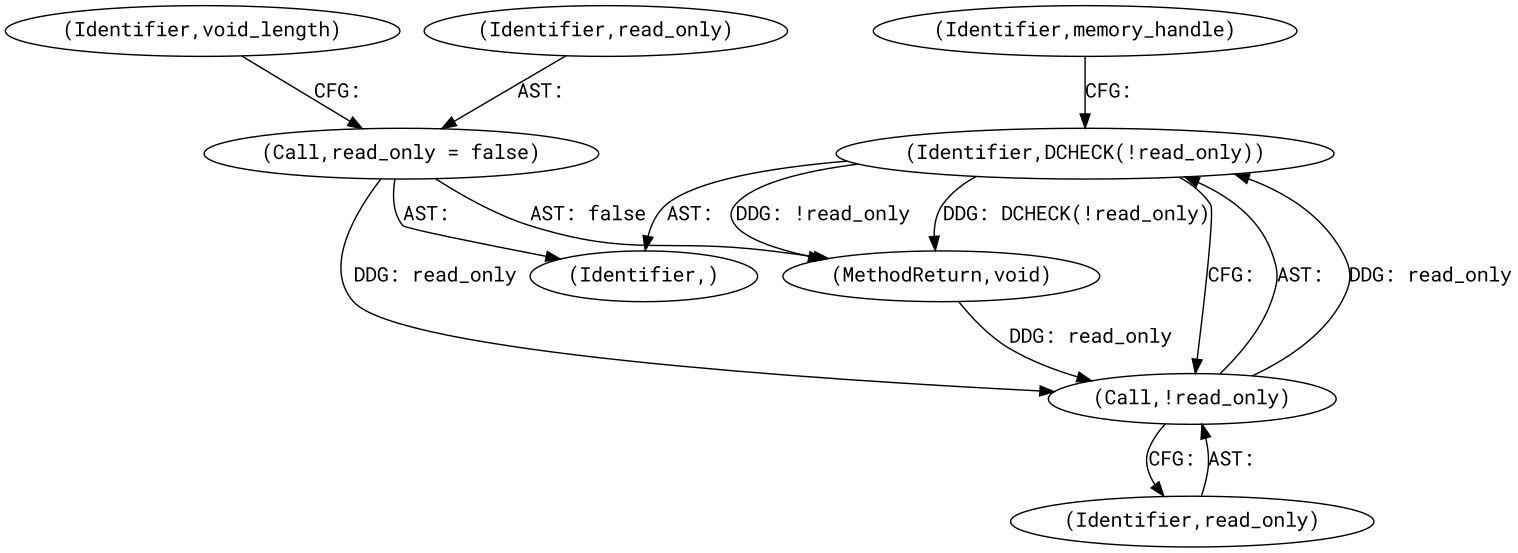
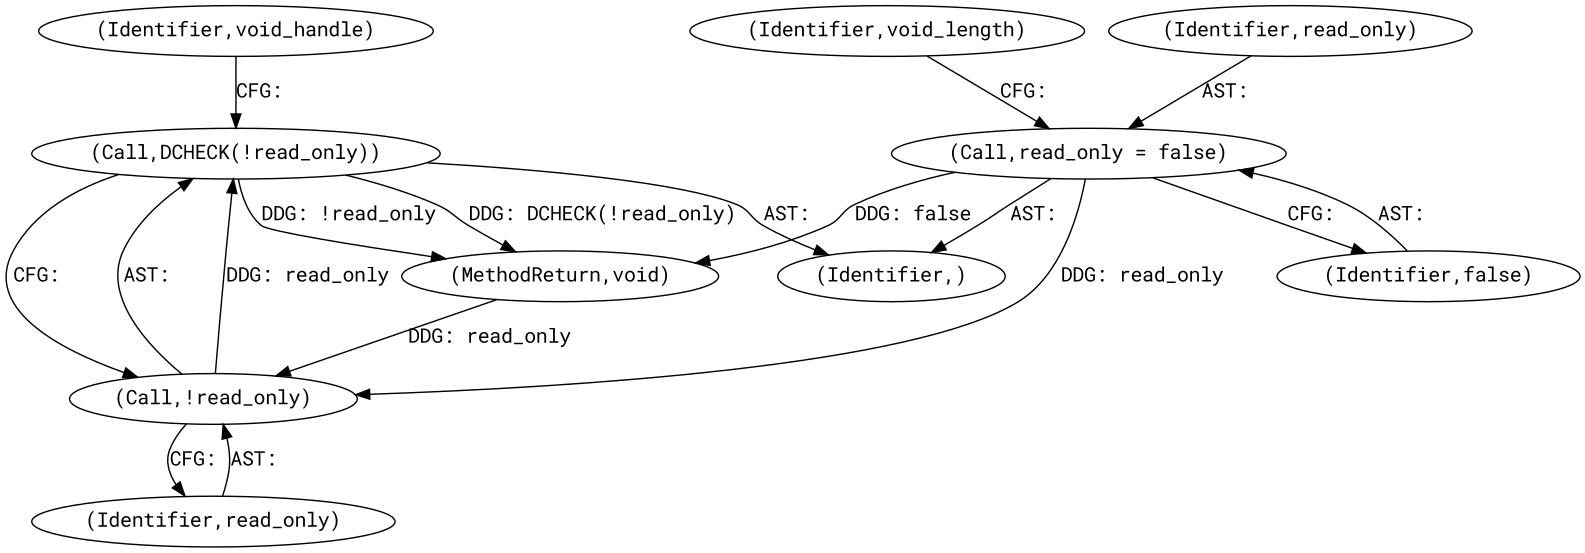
(1085, 31) -> (236, 31)
(1085, 154) -> (236, 154)
(588, 215) -> (913, 215)
none -> (1429, 276)
